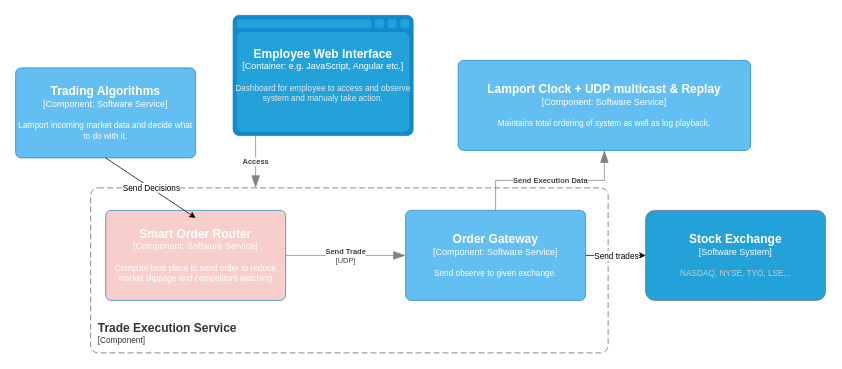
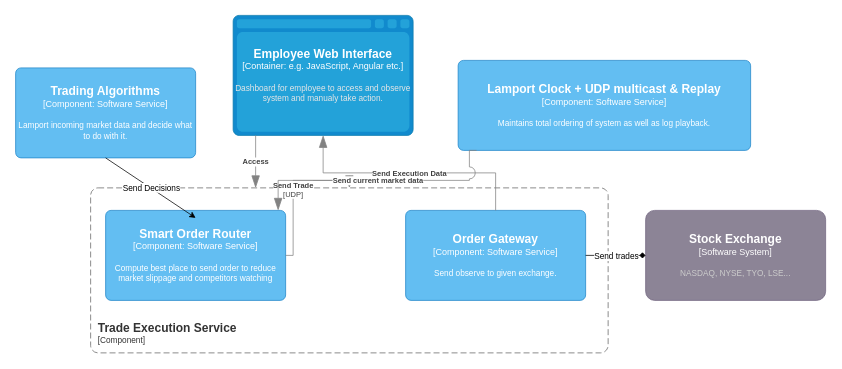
none -> (388, 180)
(550, 180) -> (409, 173)
(195, 255) -> (195, 255)
(345, 255) -> (293, 190)
(639, 255) -> (638, 255)
(735, 255) -> (735, 255)
